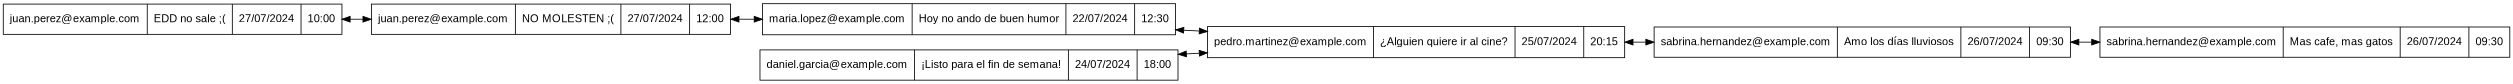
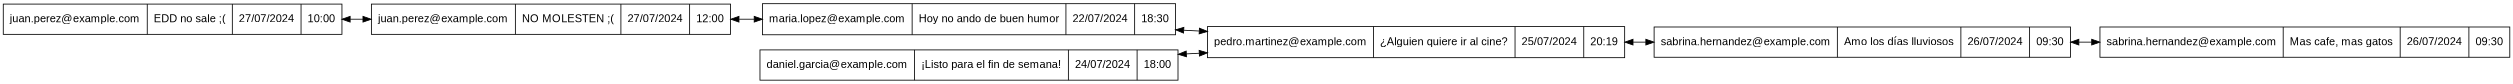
(1155, 19) -> (1155, 19)
(1604, 42) -> (1604, 42)
